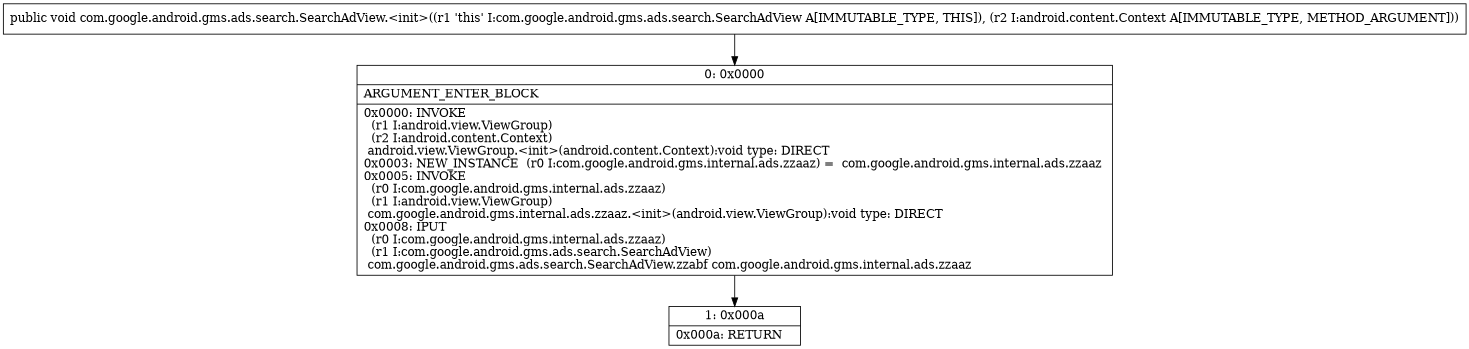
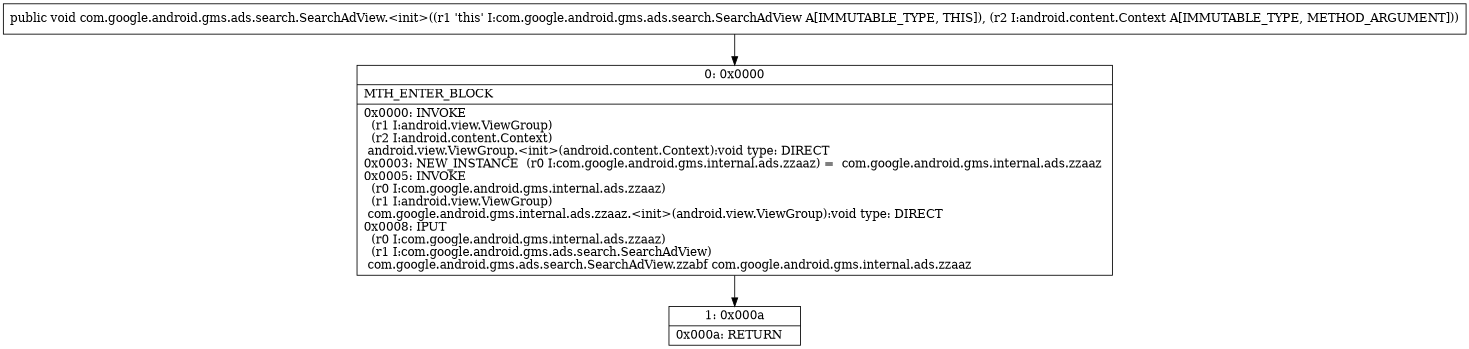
(451, 94) -> (429, 94)
